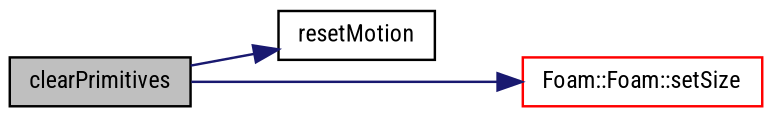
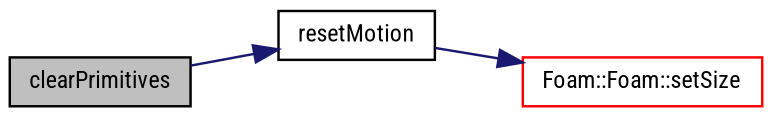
(344, 82) -> (467, 53)
